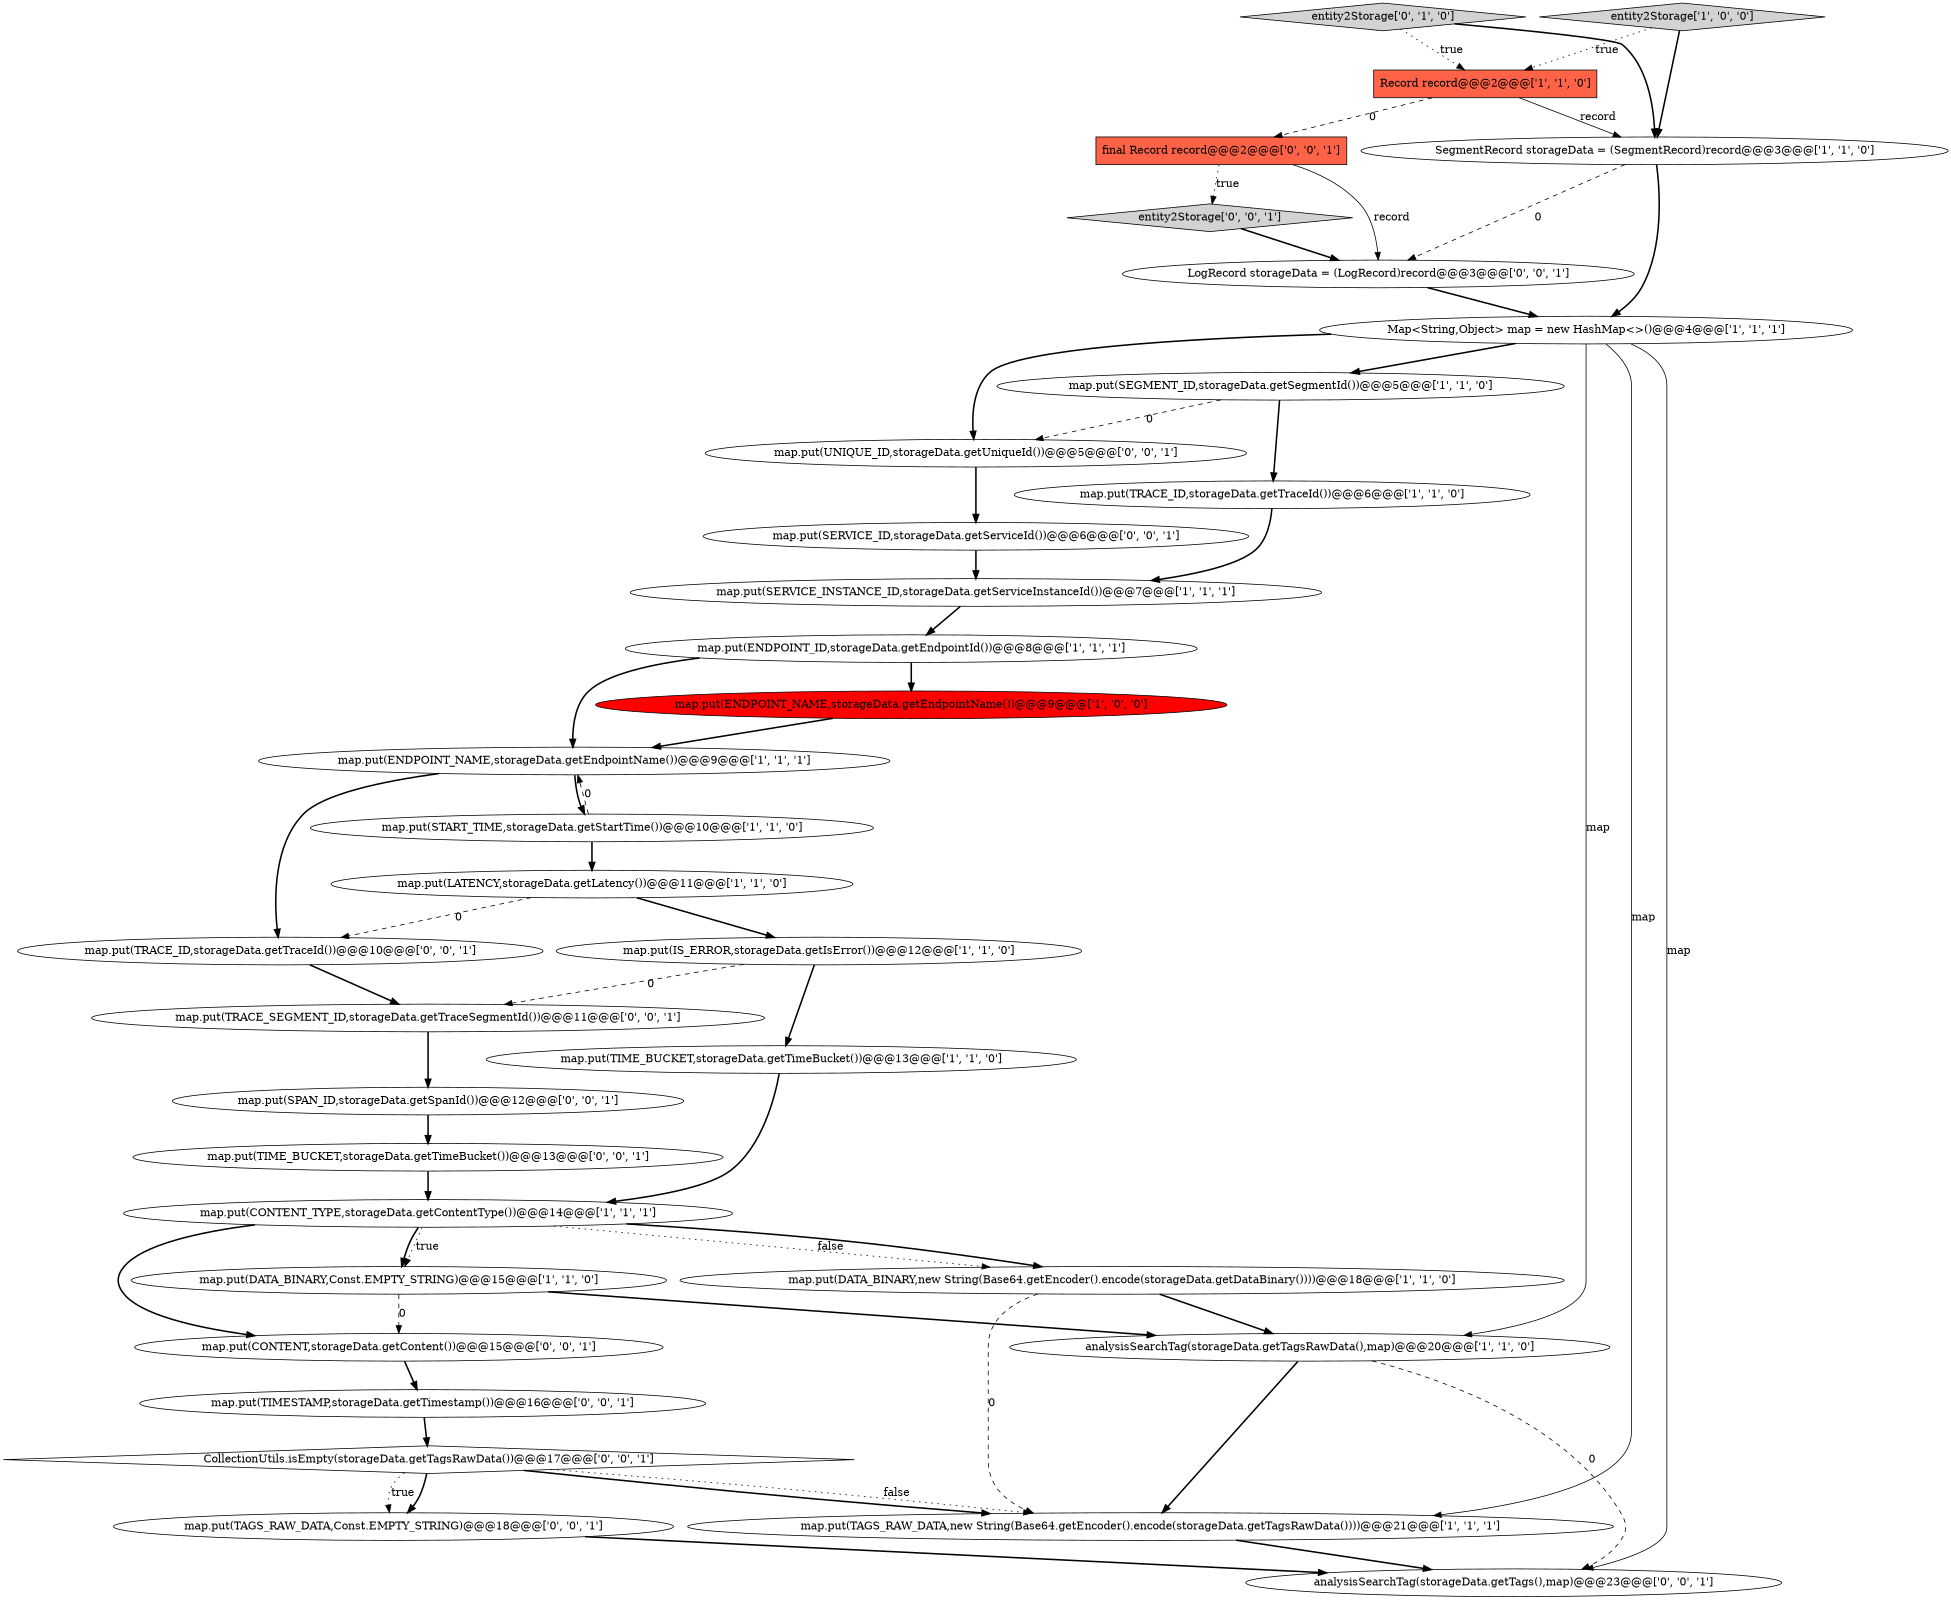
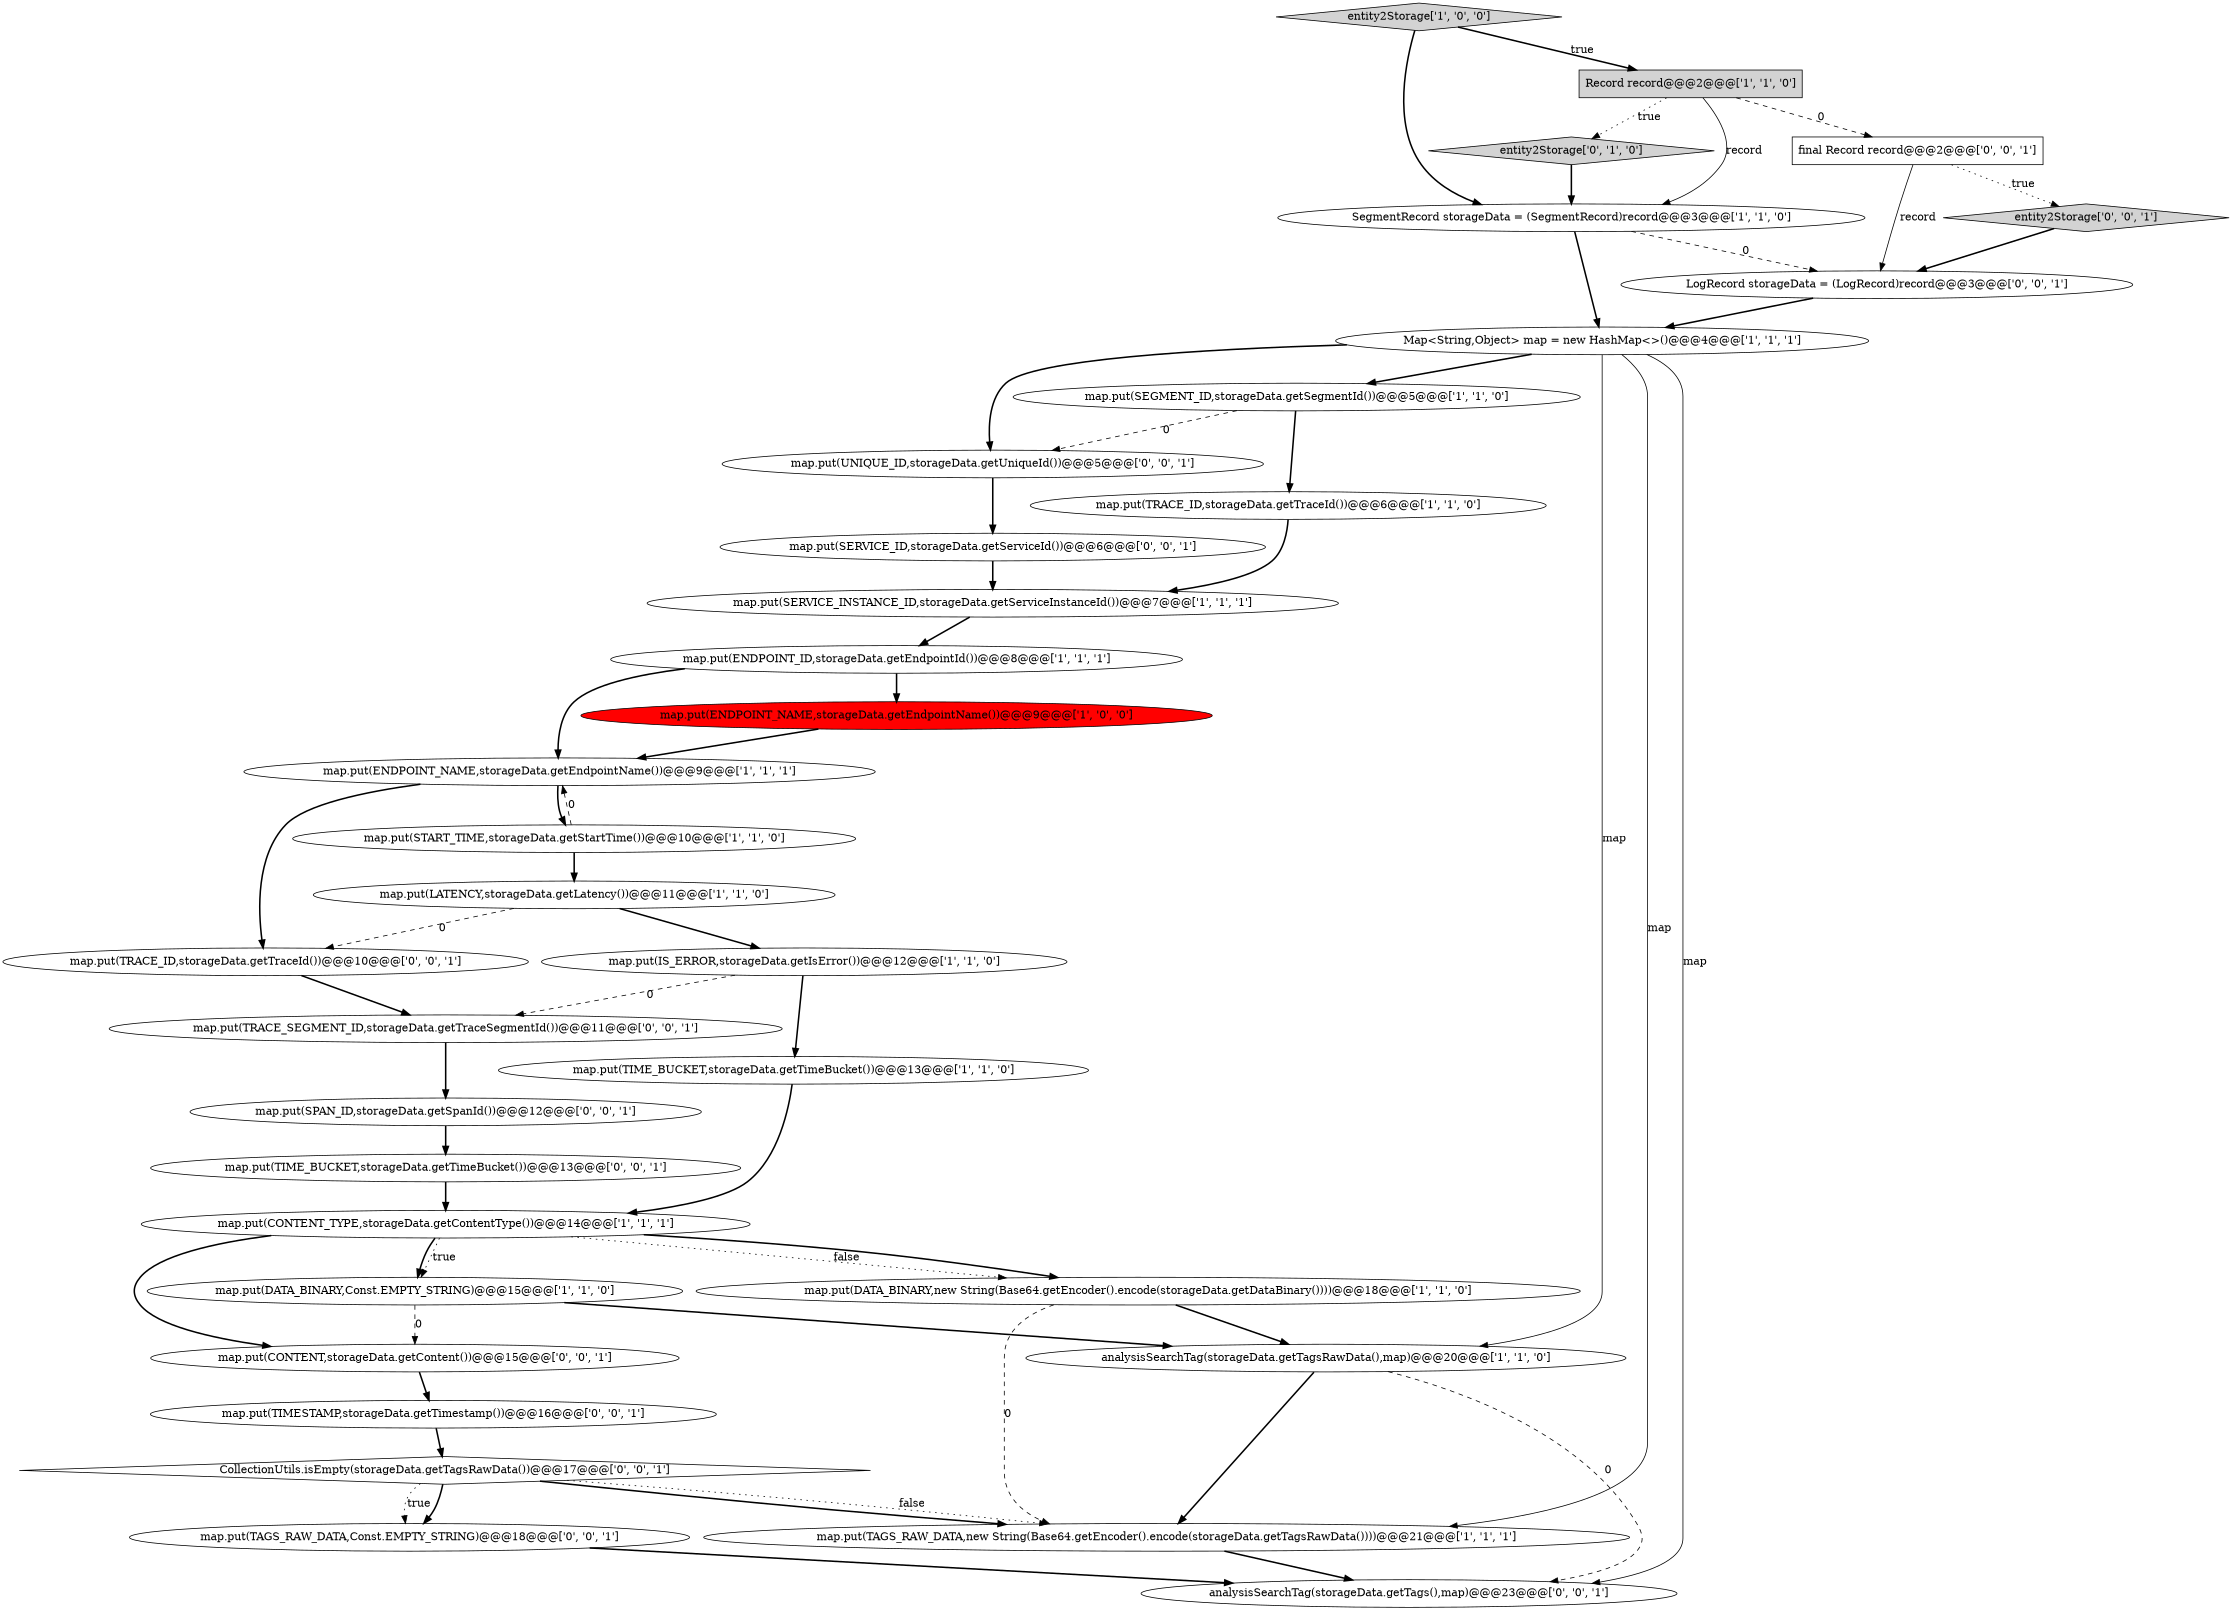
(1429, 47) -> (1633, 116)
(1592, 48) -> (1543, 48)
(1485, 84) -> (1691, 84)
(1221, 151) -> (1918, 151)
